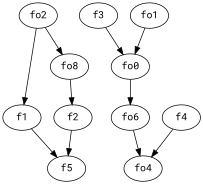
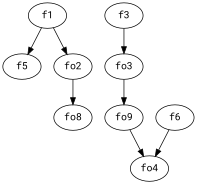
(149, 16) -> none
(31, 63) -> (59, 38)
(130, 67) -> (124, 67)
(73, 118) -> none
(130, 118) -> (124, 118)
(181, 118) -> (175, 118)
